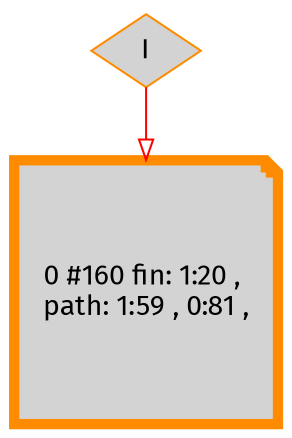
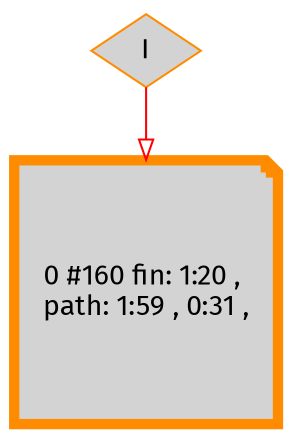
(146, 292) -> (146, 292)
